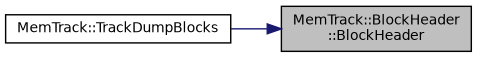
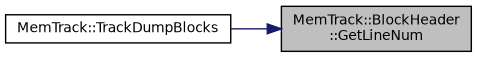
(376, 29) -> (376, 29)
